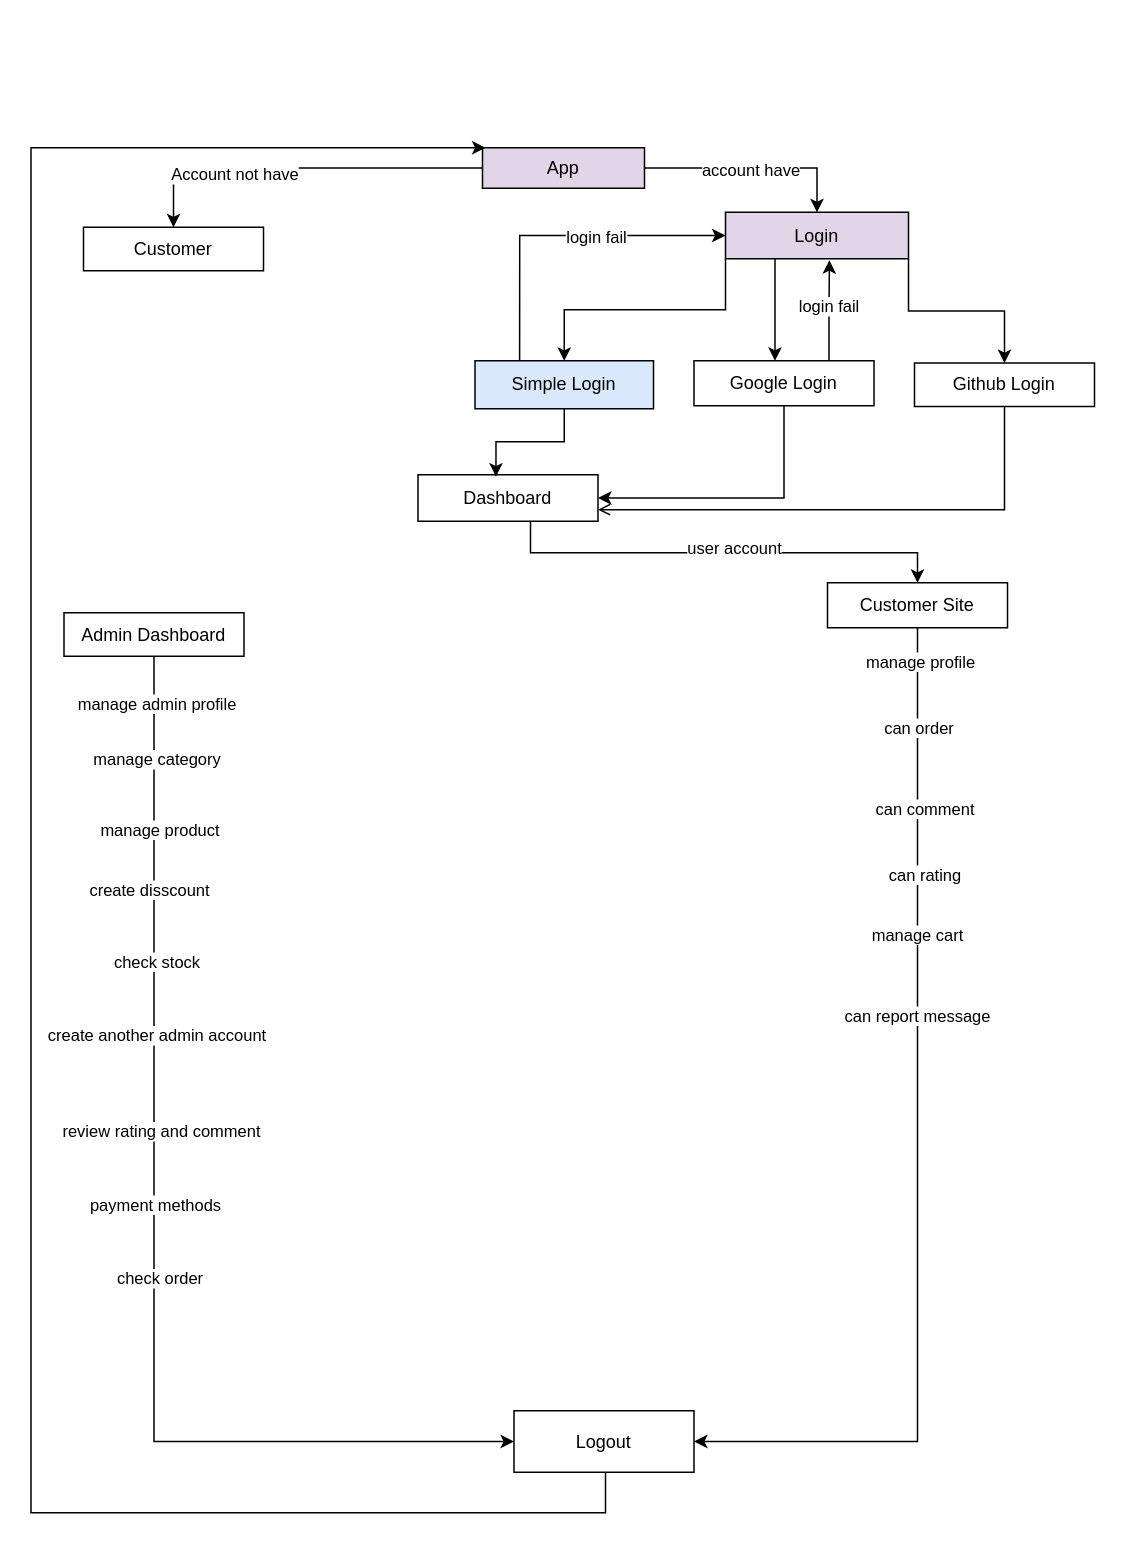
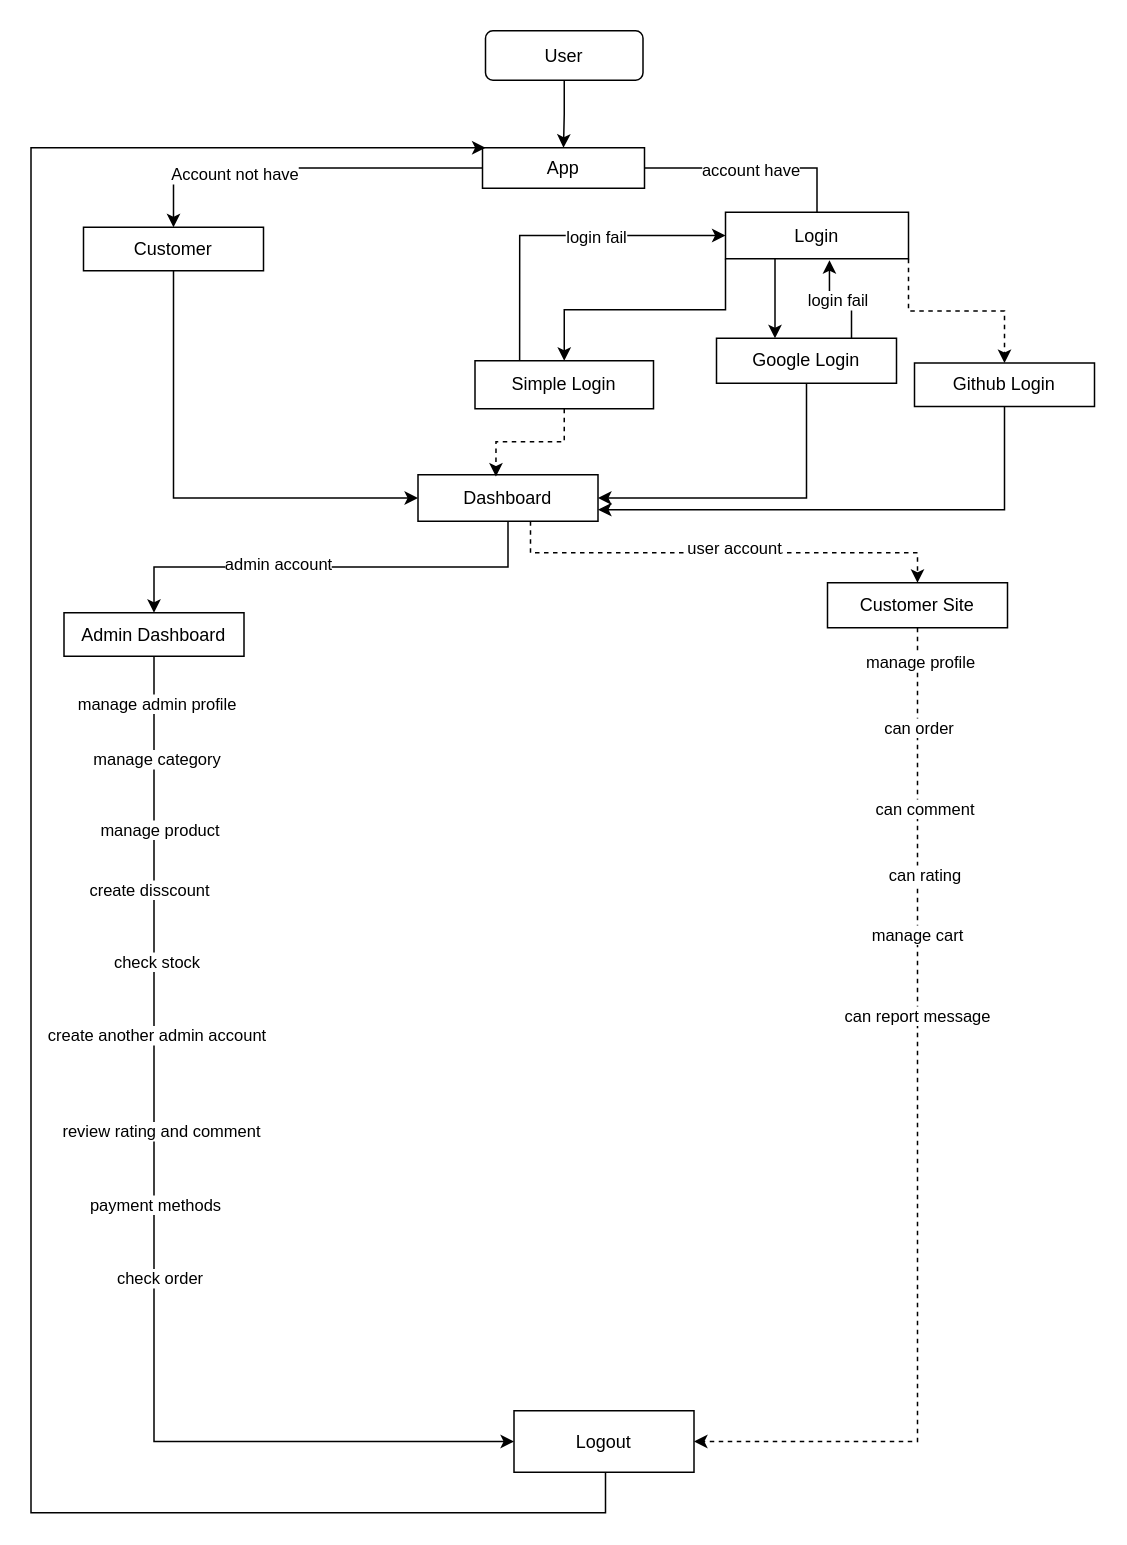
none -> (564, 56)
none -> (564, 109)
(563, 168) -> (563, 168)
(817, 201) -> (817, 204)
(817, 236) -> (817, 236)
(952, 311) -> (952, 311)
(784, 383) -> (806, 361)
(564, 385) -> (564, 385)
(533, 442) -> (533, 442)
none -> (176, 498)
(607, 510) -> (609, 510)
(595, 553) -> (595, 553)
none -> (336, 567)
(917, 1340) -> (917, 1340)
